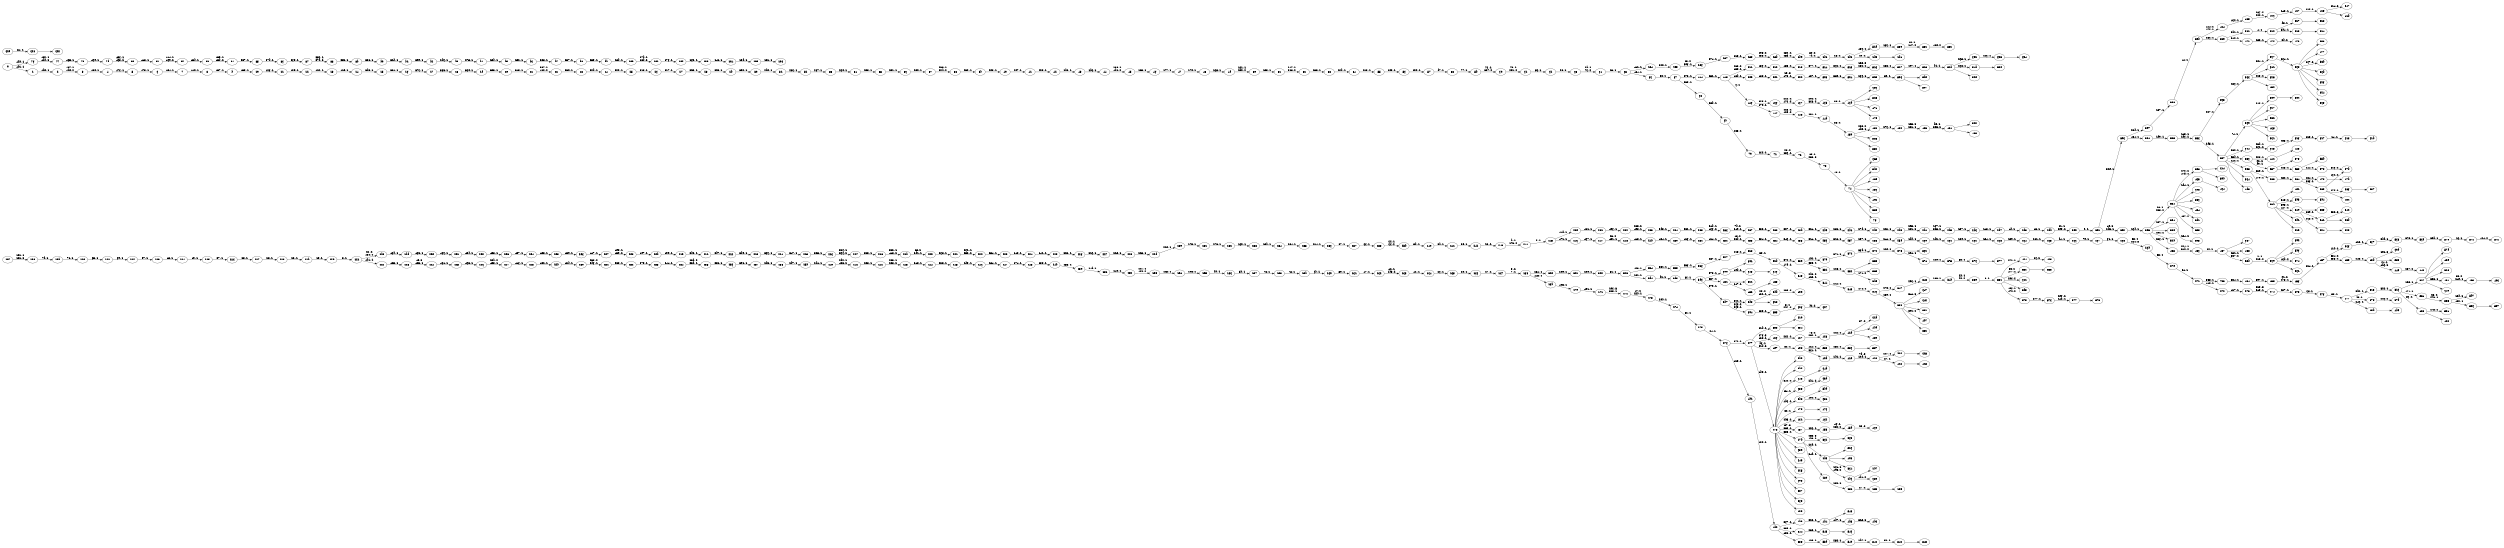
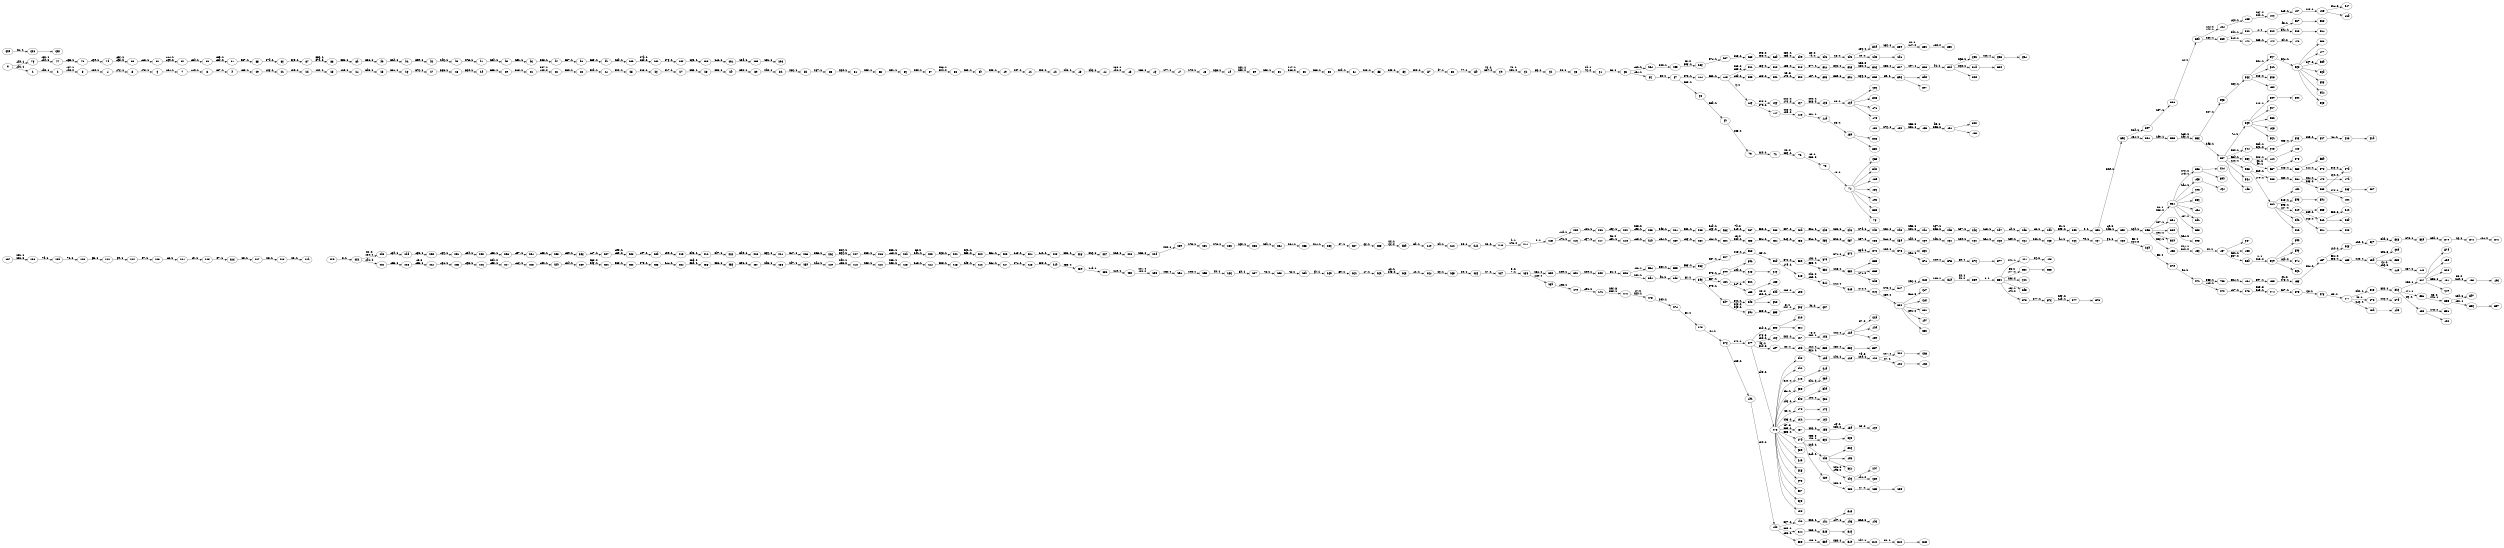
(1861, 132) -> none
(318, 260) -> none
